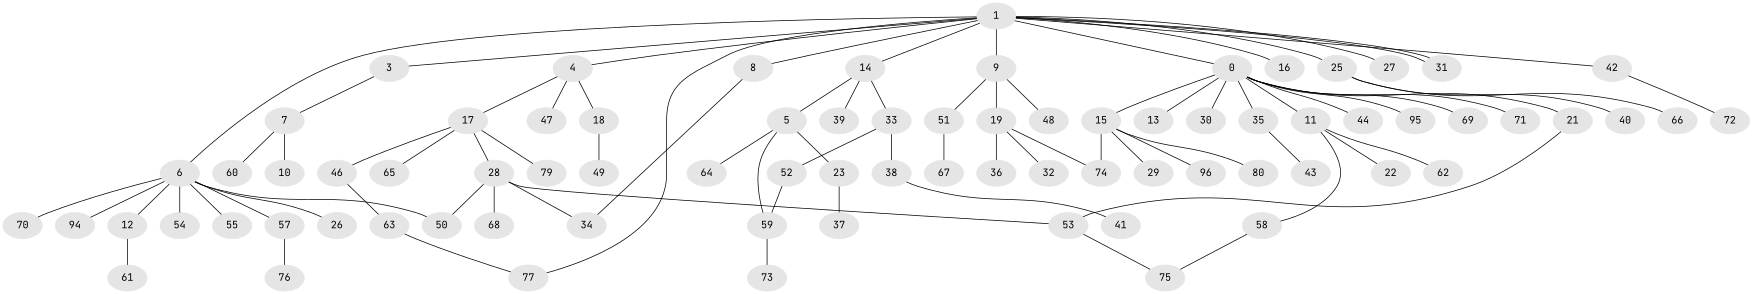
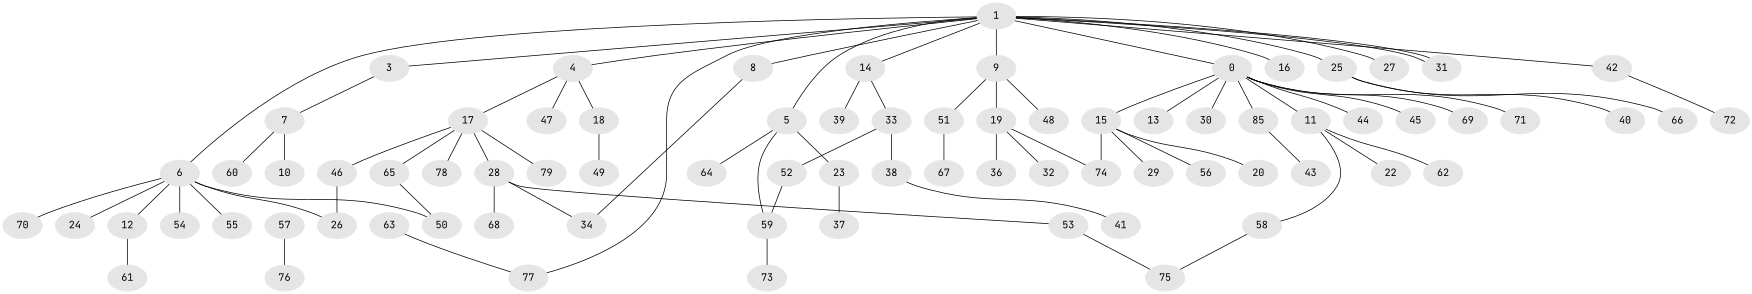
(826, 95) -> (882, 36)
(1258, 121) -> (1258, 121)
(1416, 121) -> (1416, 121)
(1573, 121) -> none
none -> (442, 173)
(1206, 173) -> (1206, 173)
(1258, 173) -> (1258, 173)
(361, 197) -> (337, 195)
(232, 199) -> none
(468, 199) -> (415, 199)
(75, 226) -> (75, 226)
